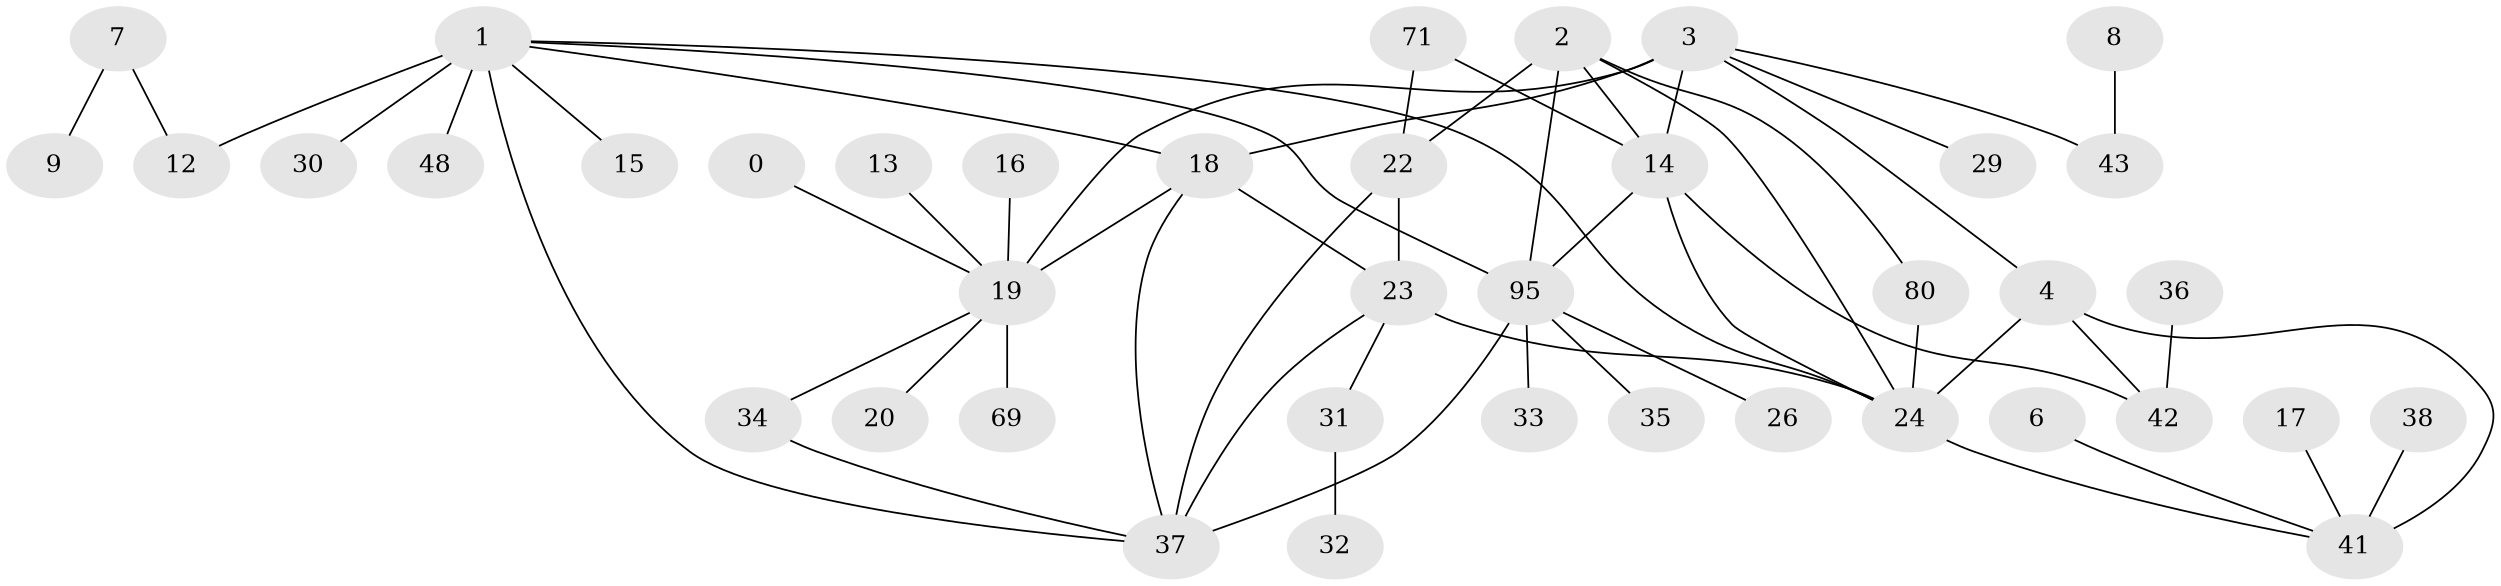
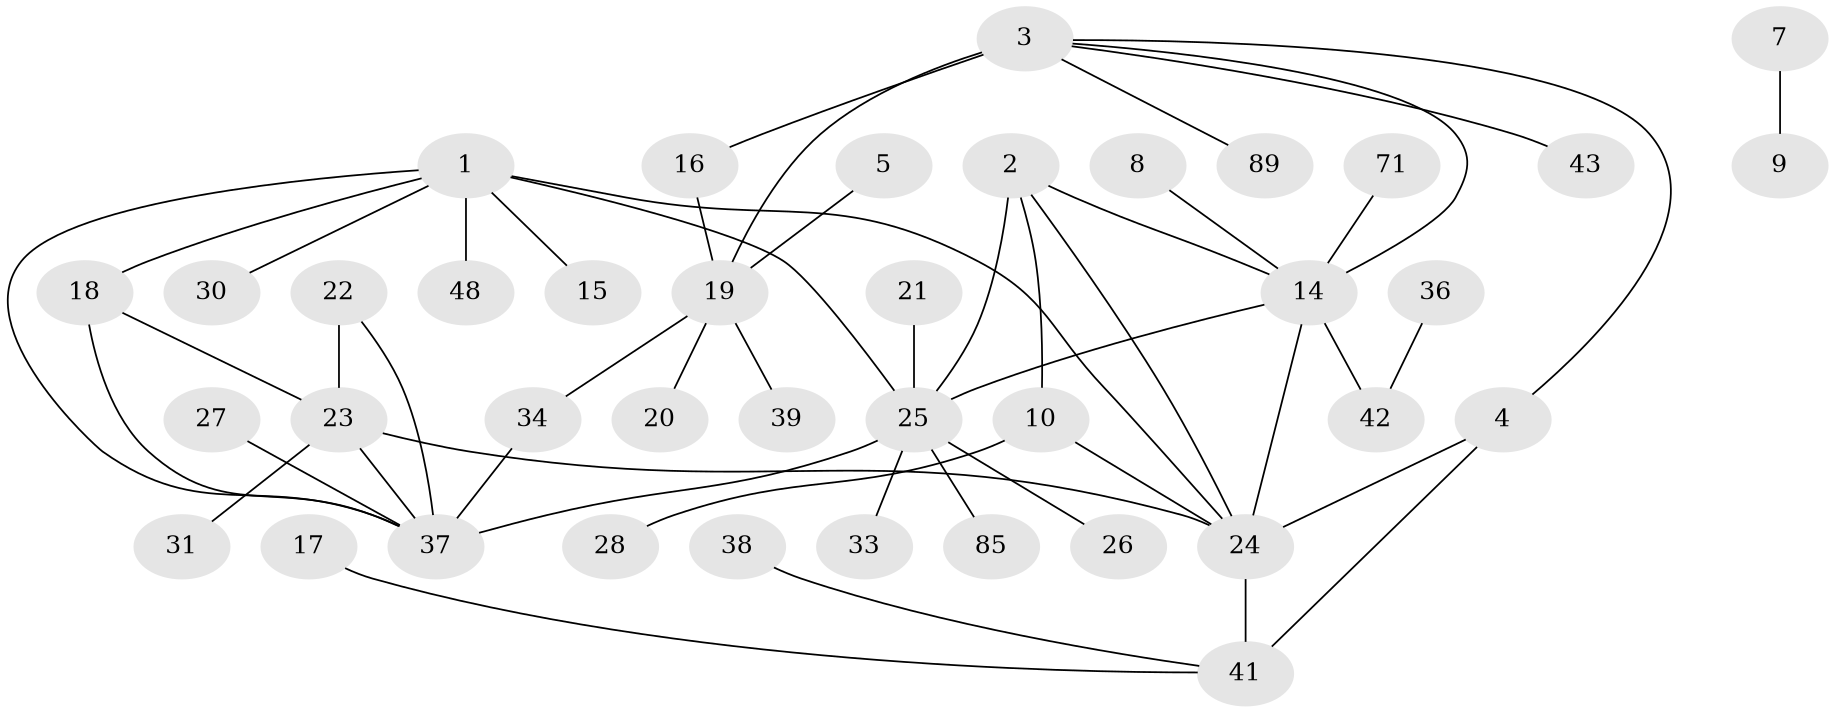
(1409, 102) -> none
(1481, 102) -> none
(2115, 102) -> (1224, 229)
(1443, 114) -> (837, 106)
(182, 166) -> none
(757, 166) -> (884, 166)
(884, 166) -> none
(1988, 166) -> (1265, 166)
(1106, 229) -> none
none -> (914, 293)
(1526, 293) -> (914, 420)
(1921, 293) -> (1041, 420)
(2106, 356) -> none
none -> (212, 420)
(1007, 420) -> (787, 420)
(1656, 420) -> (992, 547)
(2037, 420) -> none
none -> (611, 547)
(1335, 547) -> none
